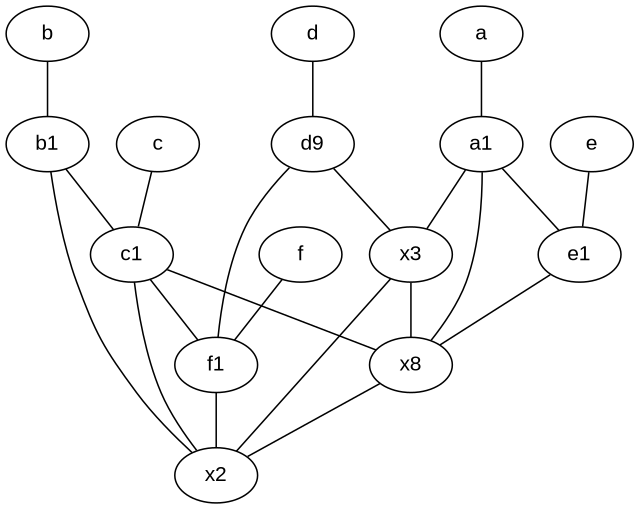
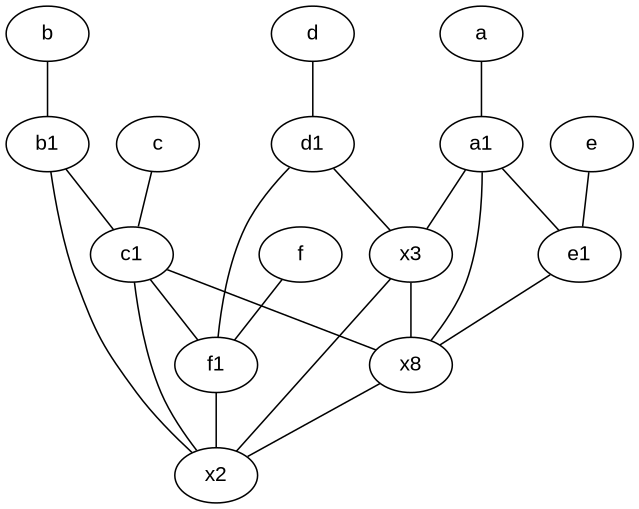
(313, 144) -> (313, 144)
